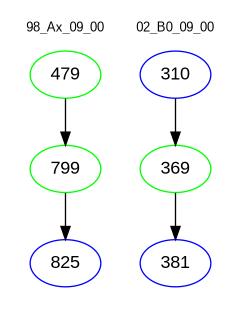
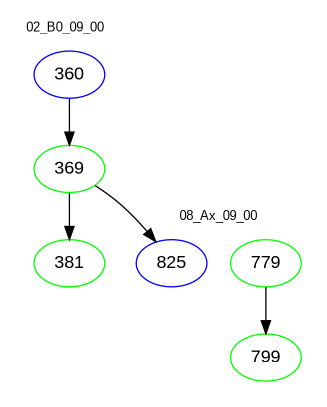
(65, 28) -> (219, 217)
(65, 75) -> (266, 263)
(176, 75) -> (69, 75)
(65, 210) -> (134, 217)
(176, 263) -> (69, 263)
